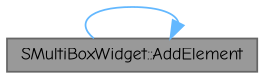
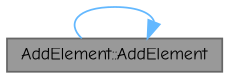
(132, 55) -> (115, 55)
